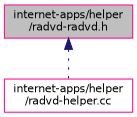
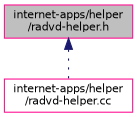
(69, 22) -> (69, 22)
